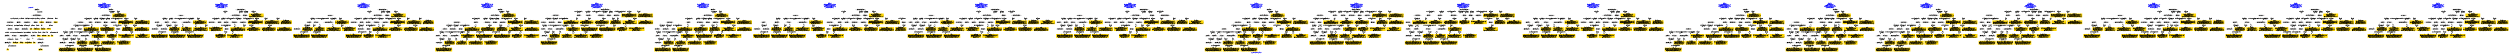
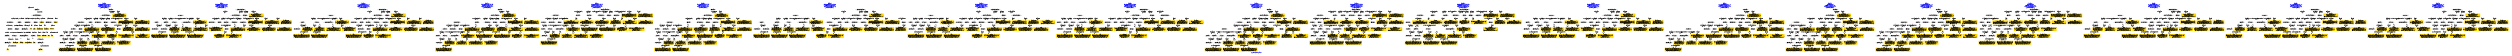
(31, 8) -> (31, 8)
none -> (31, 29)
